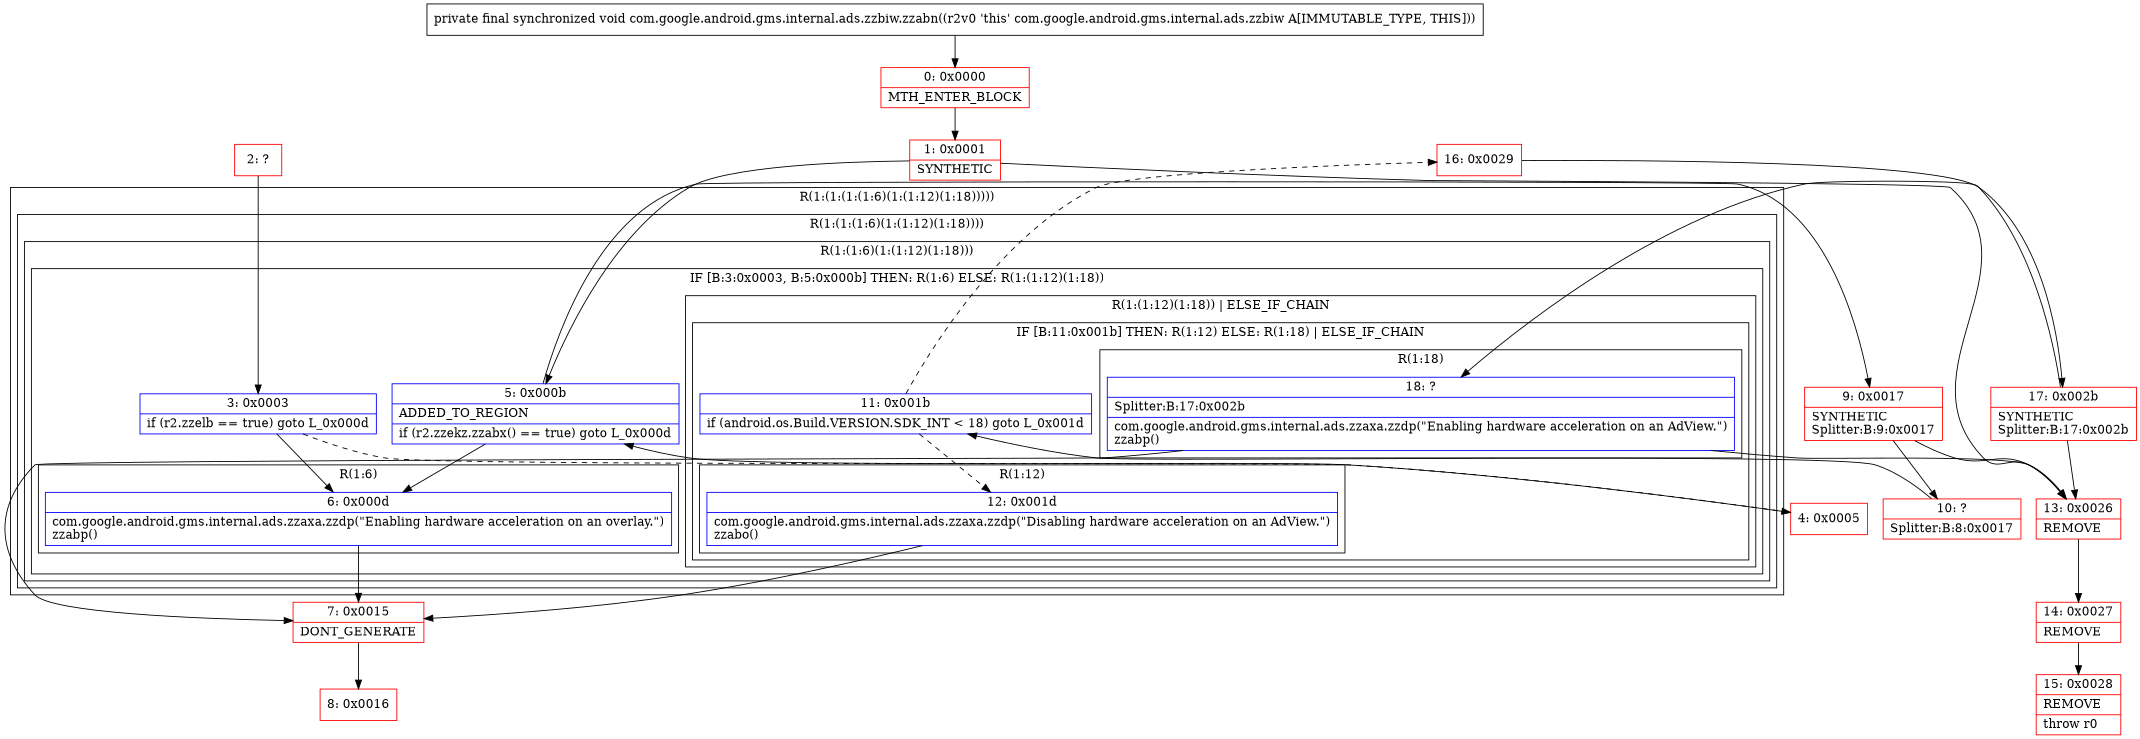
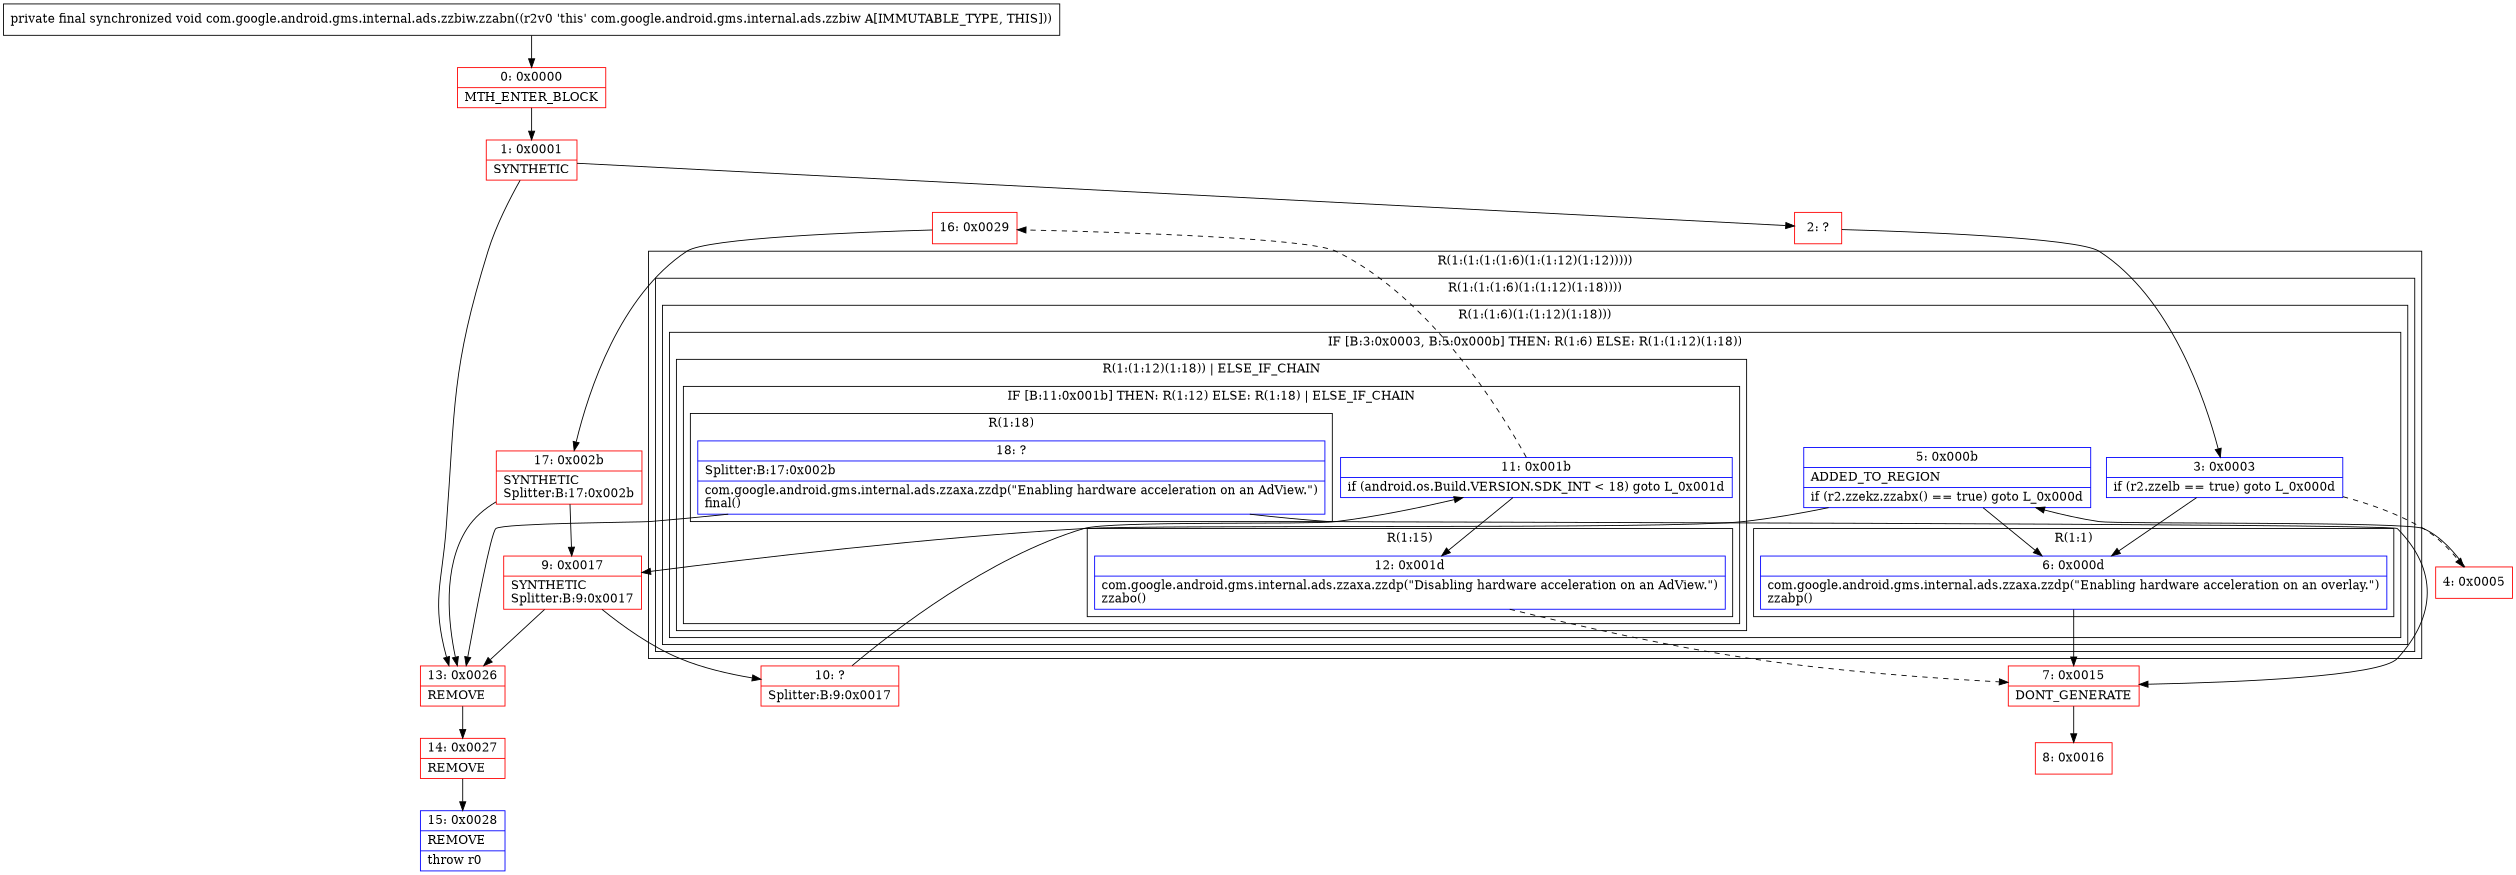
(674, 198) -> (1181, 194)
(897, 198) -> (1535, 261)
(1751, 199) -> (571, 529)
(1137, 440) -> (723, 504)
(942, 452) -> (1490, 516)
(358, 475) -> (2074, 539)
(1022, 475) -> (1410, 539)
(1952, 529) -> (830, 696)
(643, 600) -> (1789, 664)
(2079, 705) -> (463, 841)
